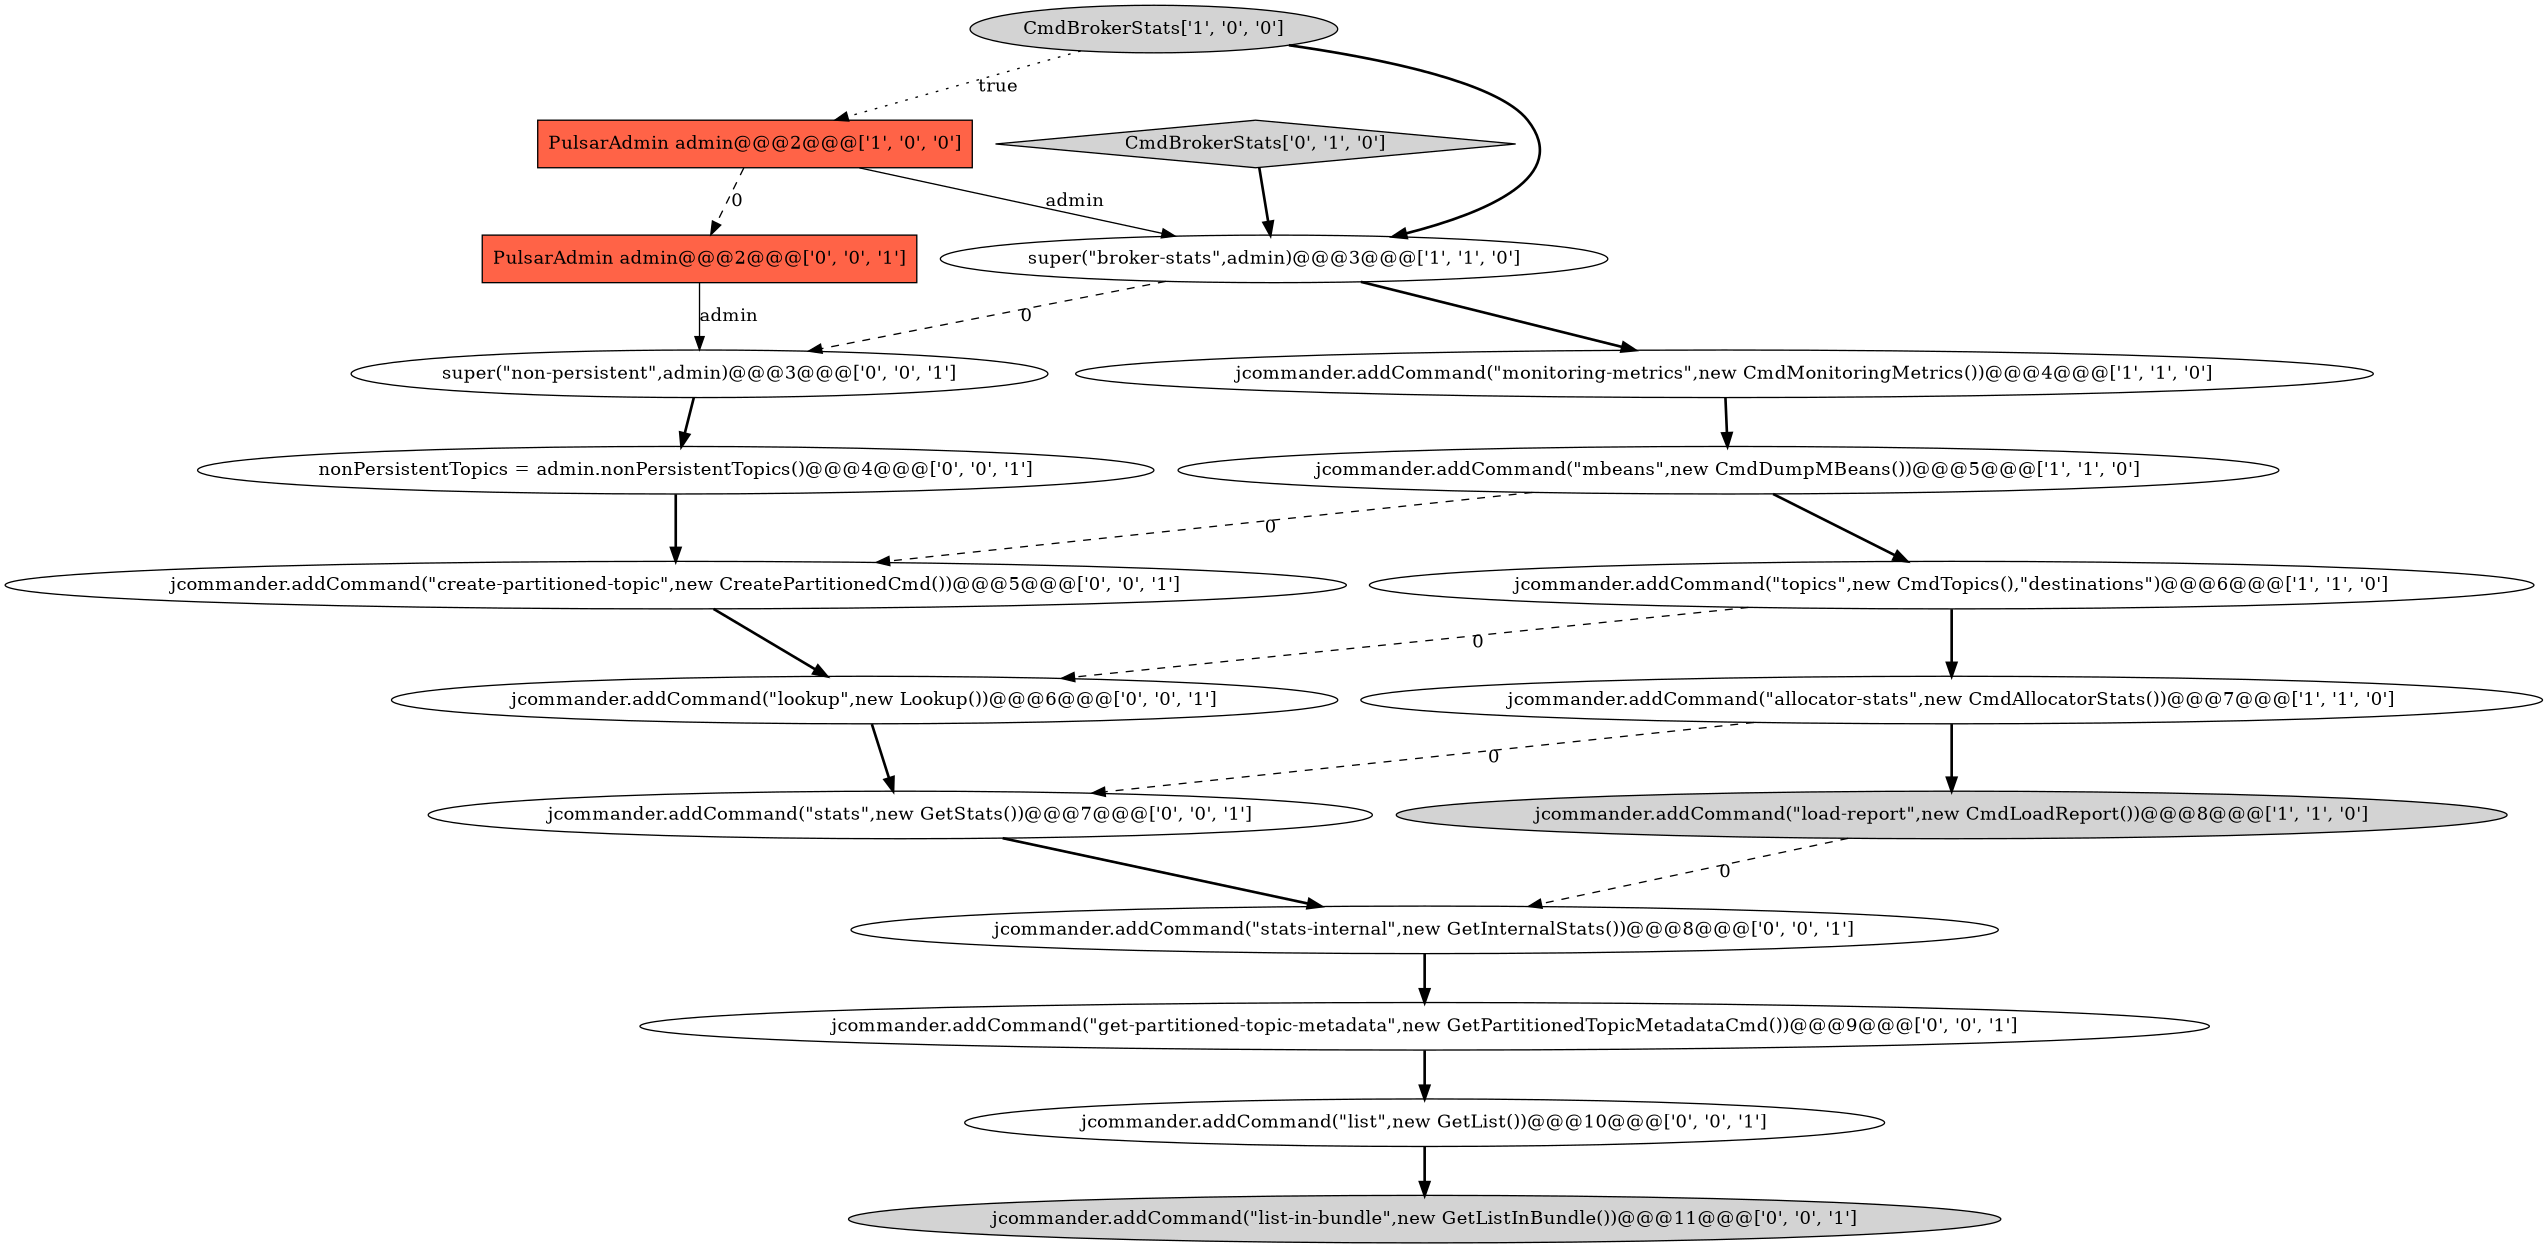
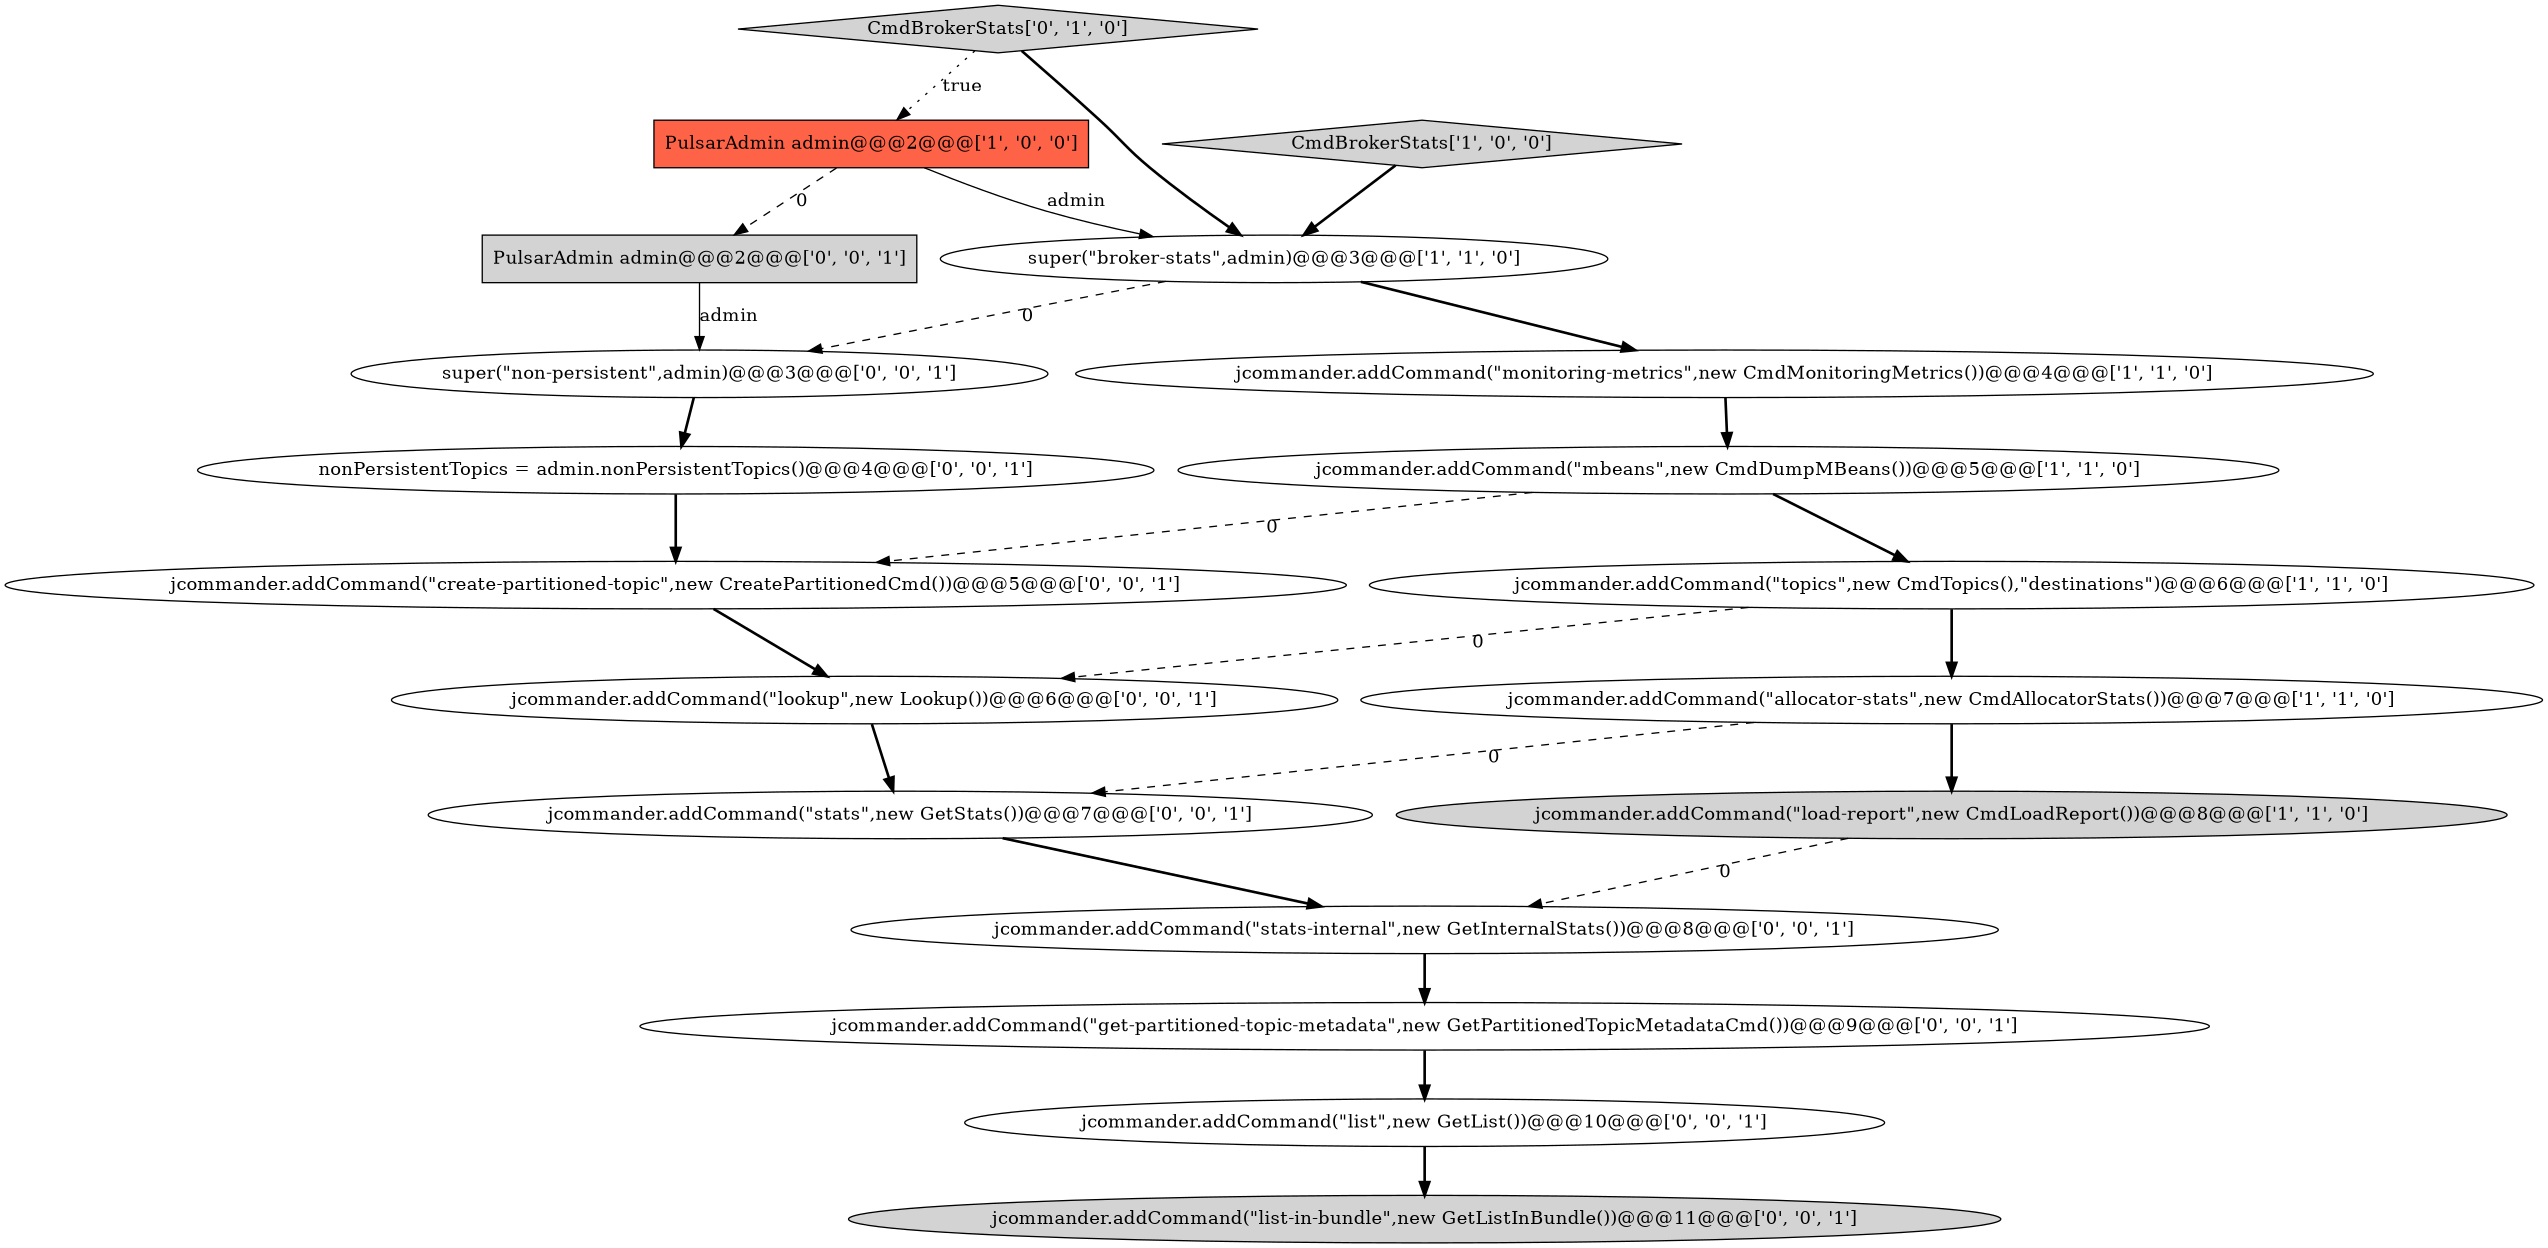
(1154, 29) -> (1422, 144)
(964, 84) -> (941, 81)
(700, 259) -> (700, 259)
